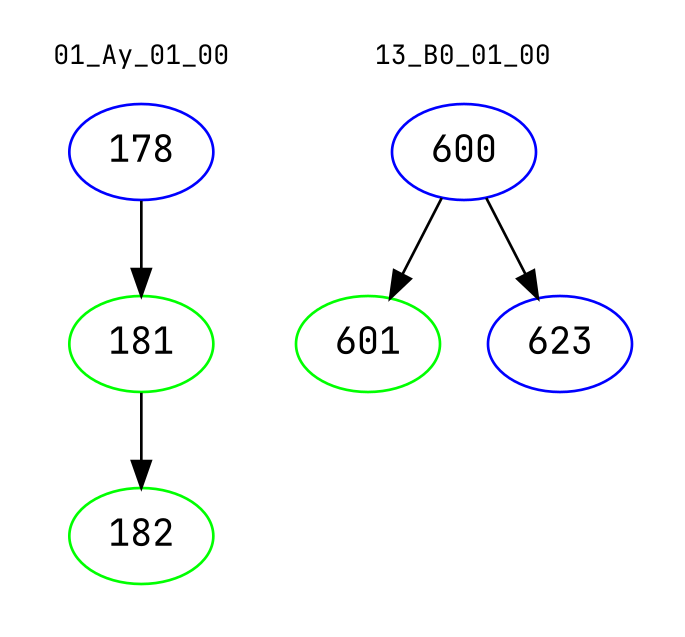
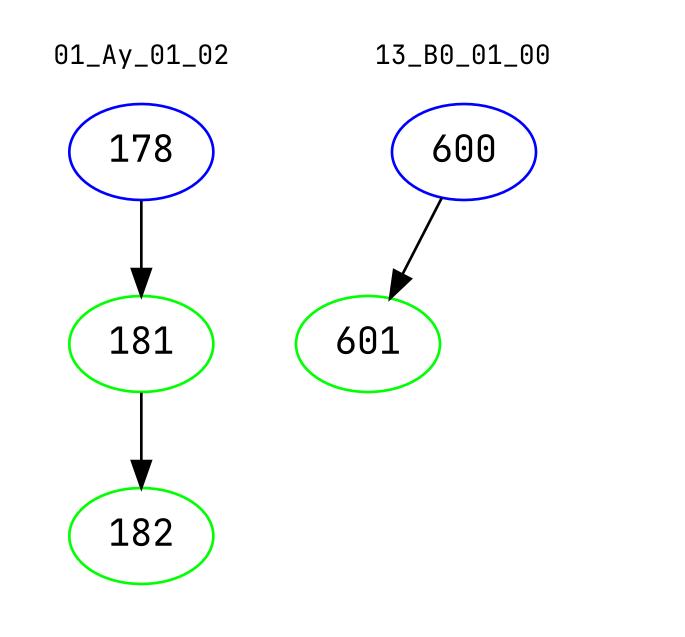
(143, 57) -> (143, 57)
(560, 344) -> none
